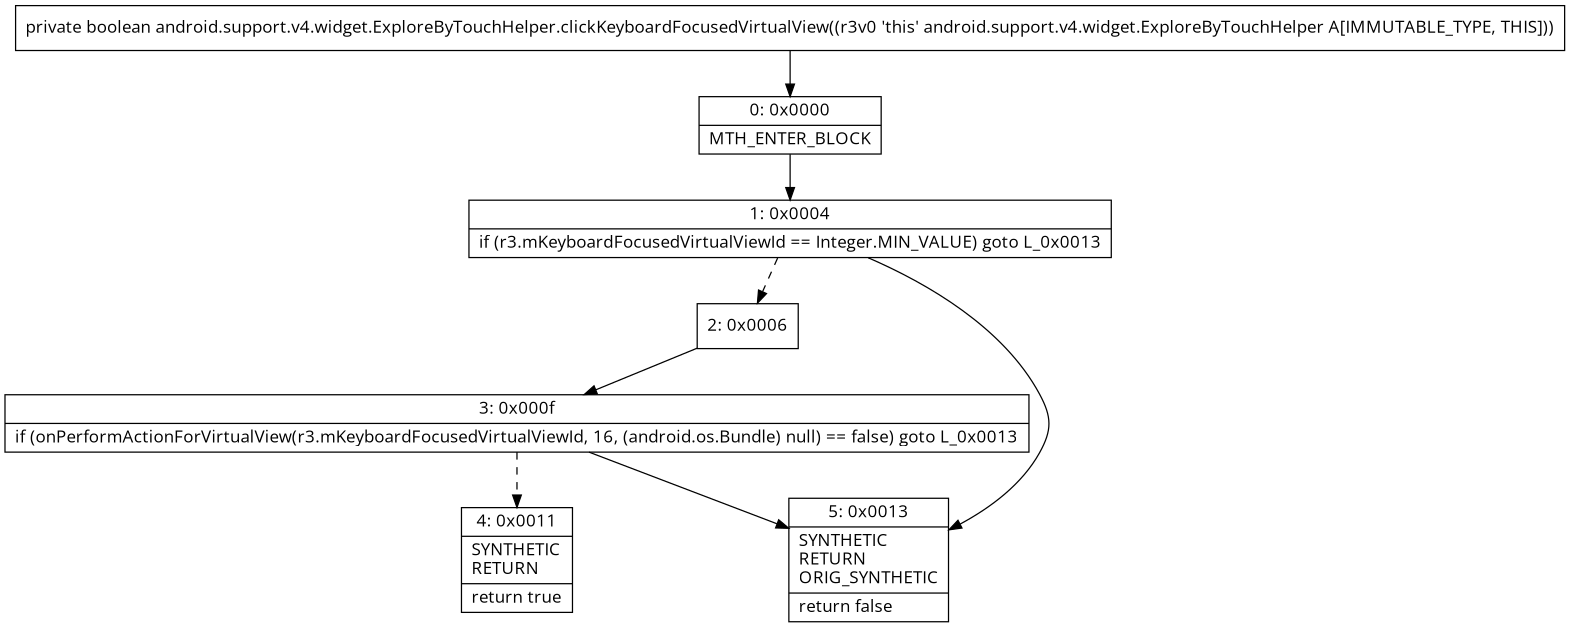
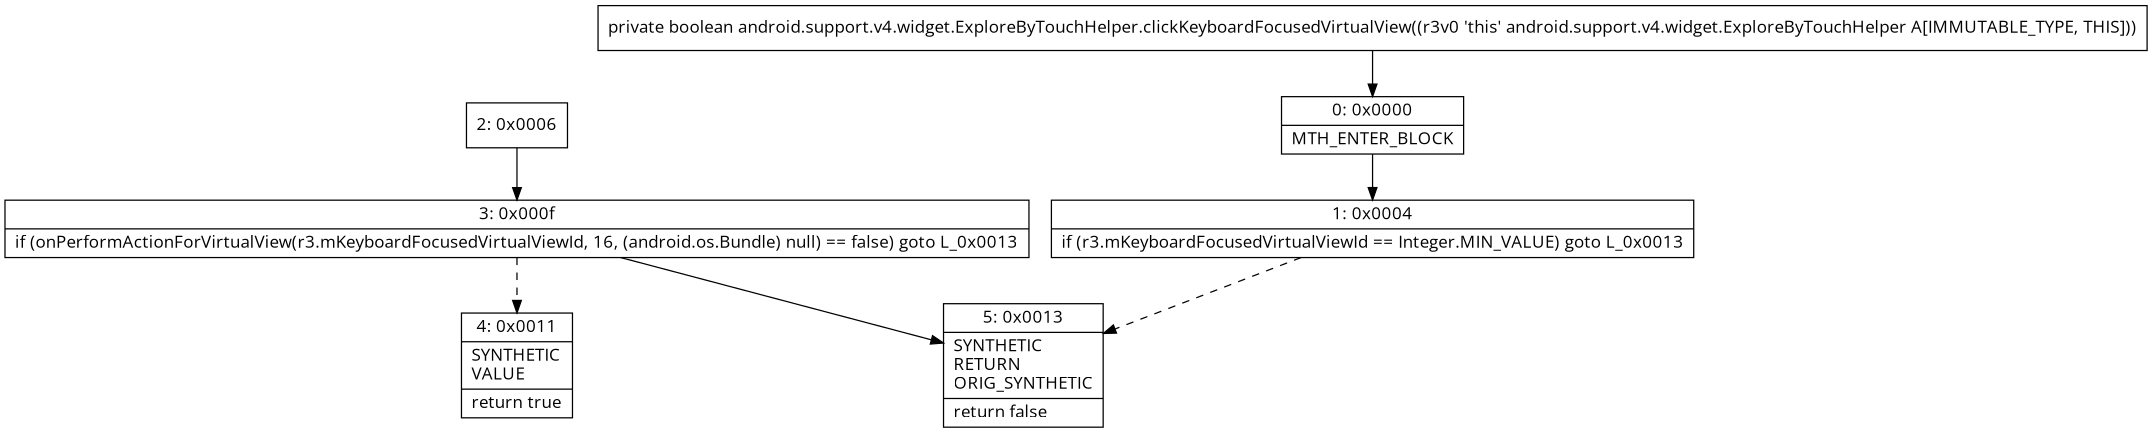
(770, 275) -> none
(1025, 372) -> (1208, 293)
(506, 569) -> (498, 374)
